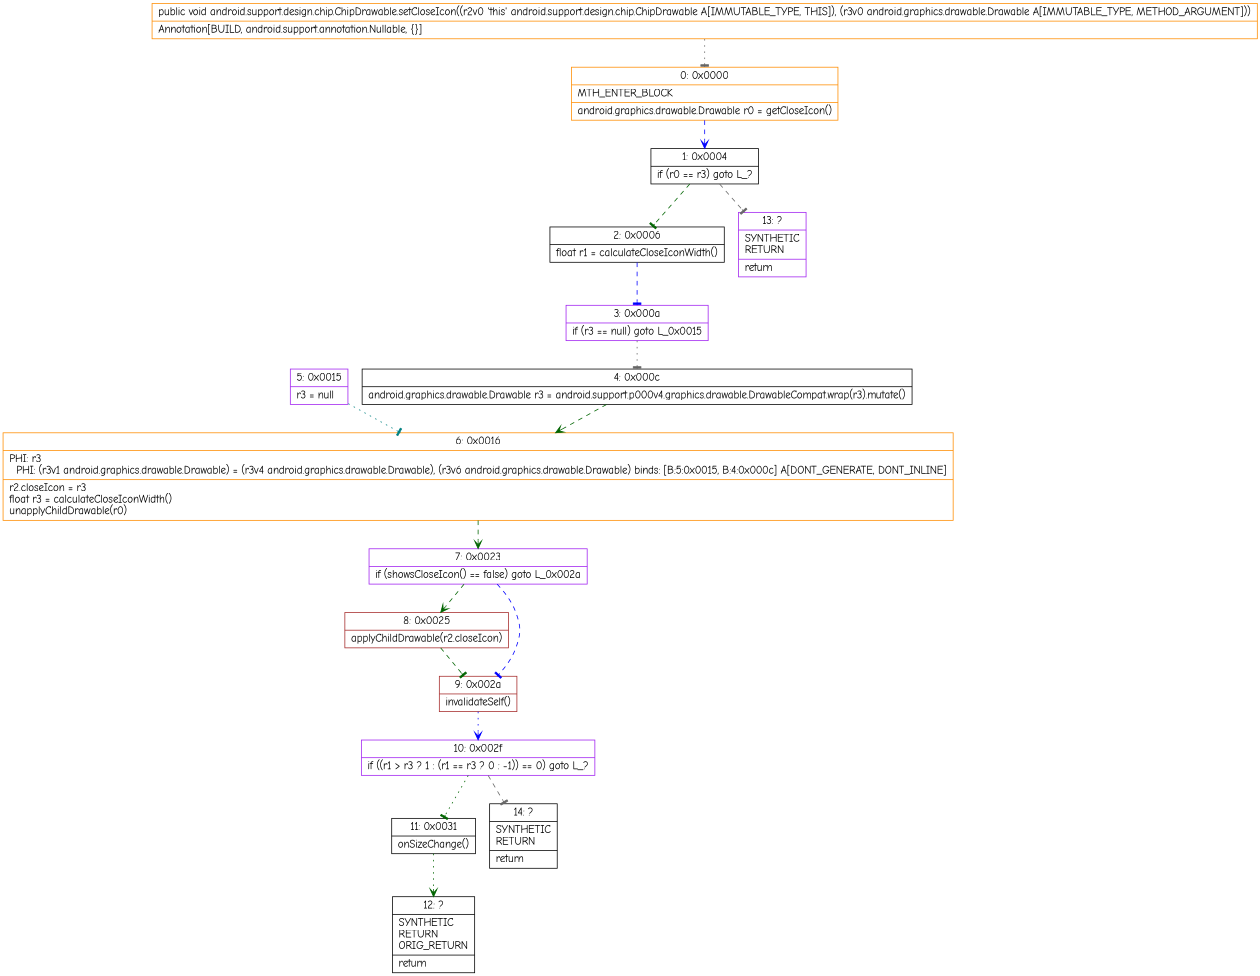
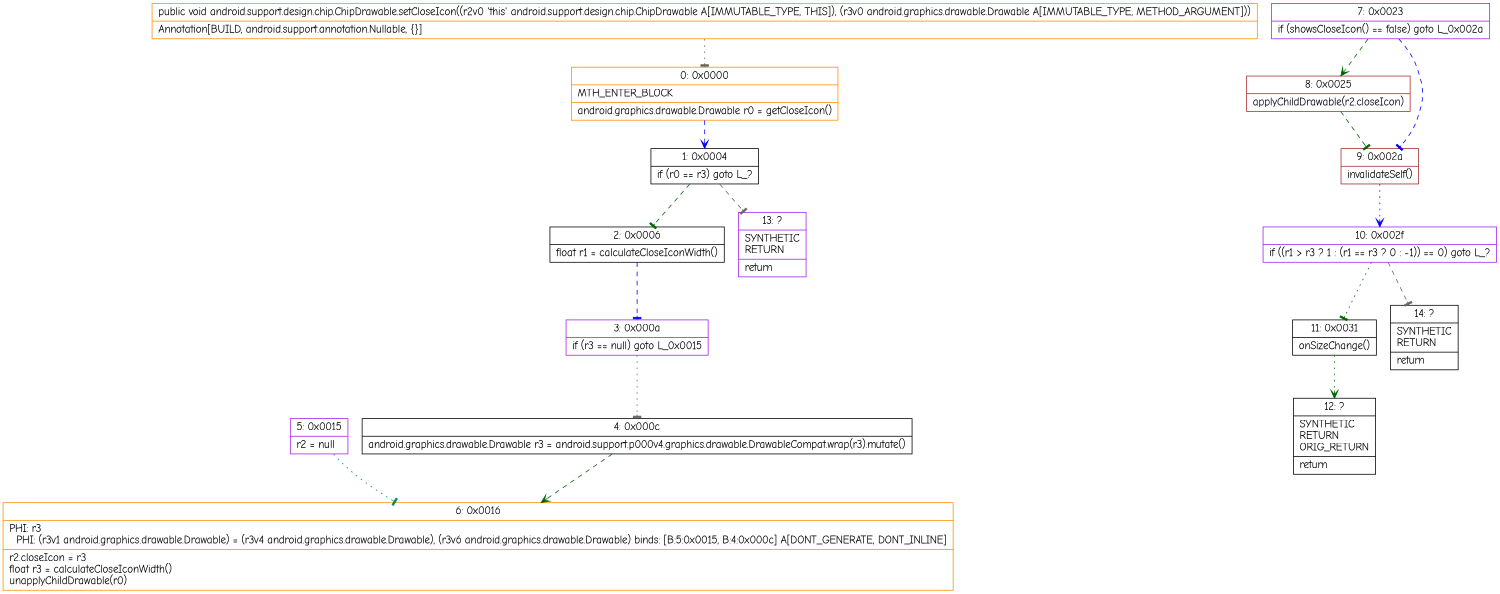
(315, 395) -> (316, 445)
(478, 531) -> none
